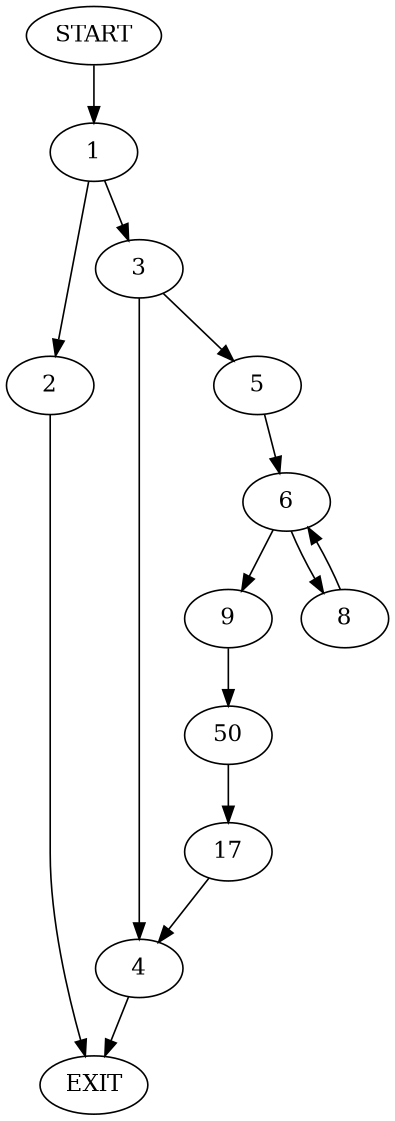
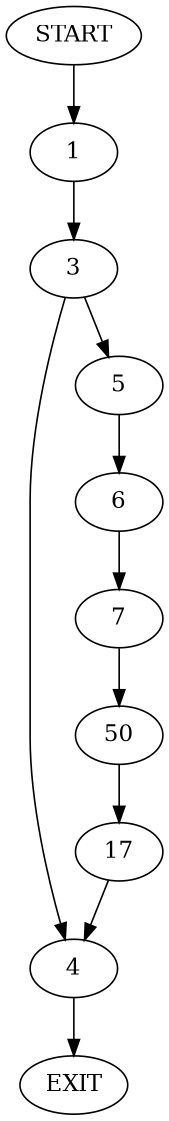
(50, 385) -> none
(228, 619) -> (119, 619)
(345, 619) -> none
